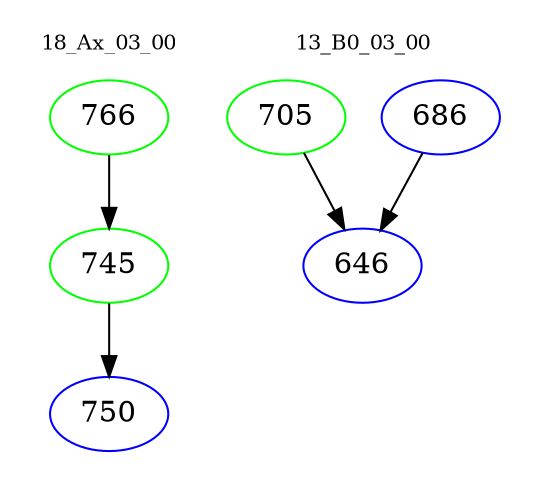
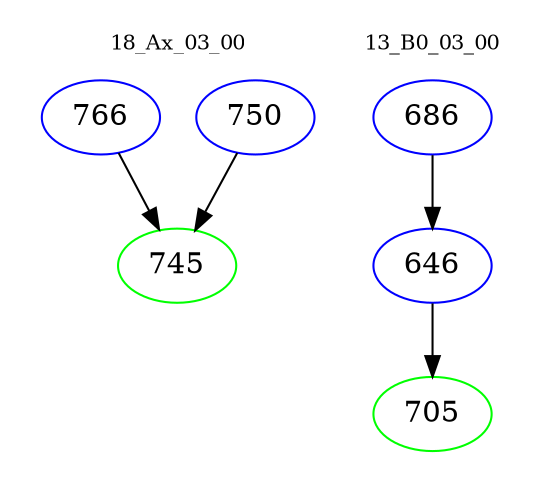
(109, 117) -> (101, 117)
(319, 182) -> (433, 330)
(109, 330) -> (221, 182)
